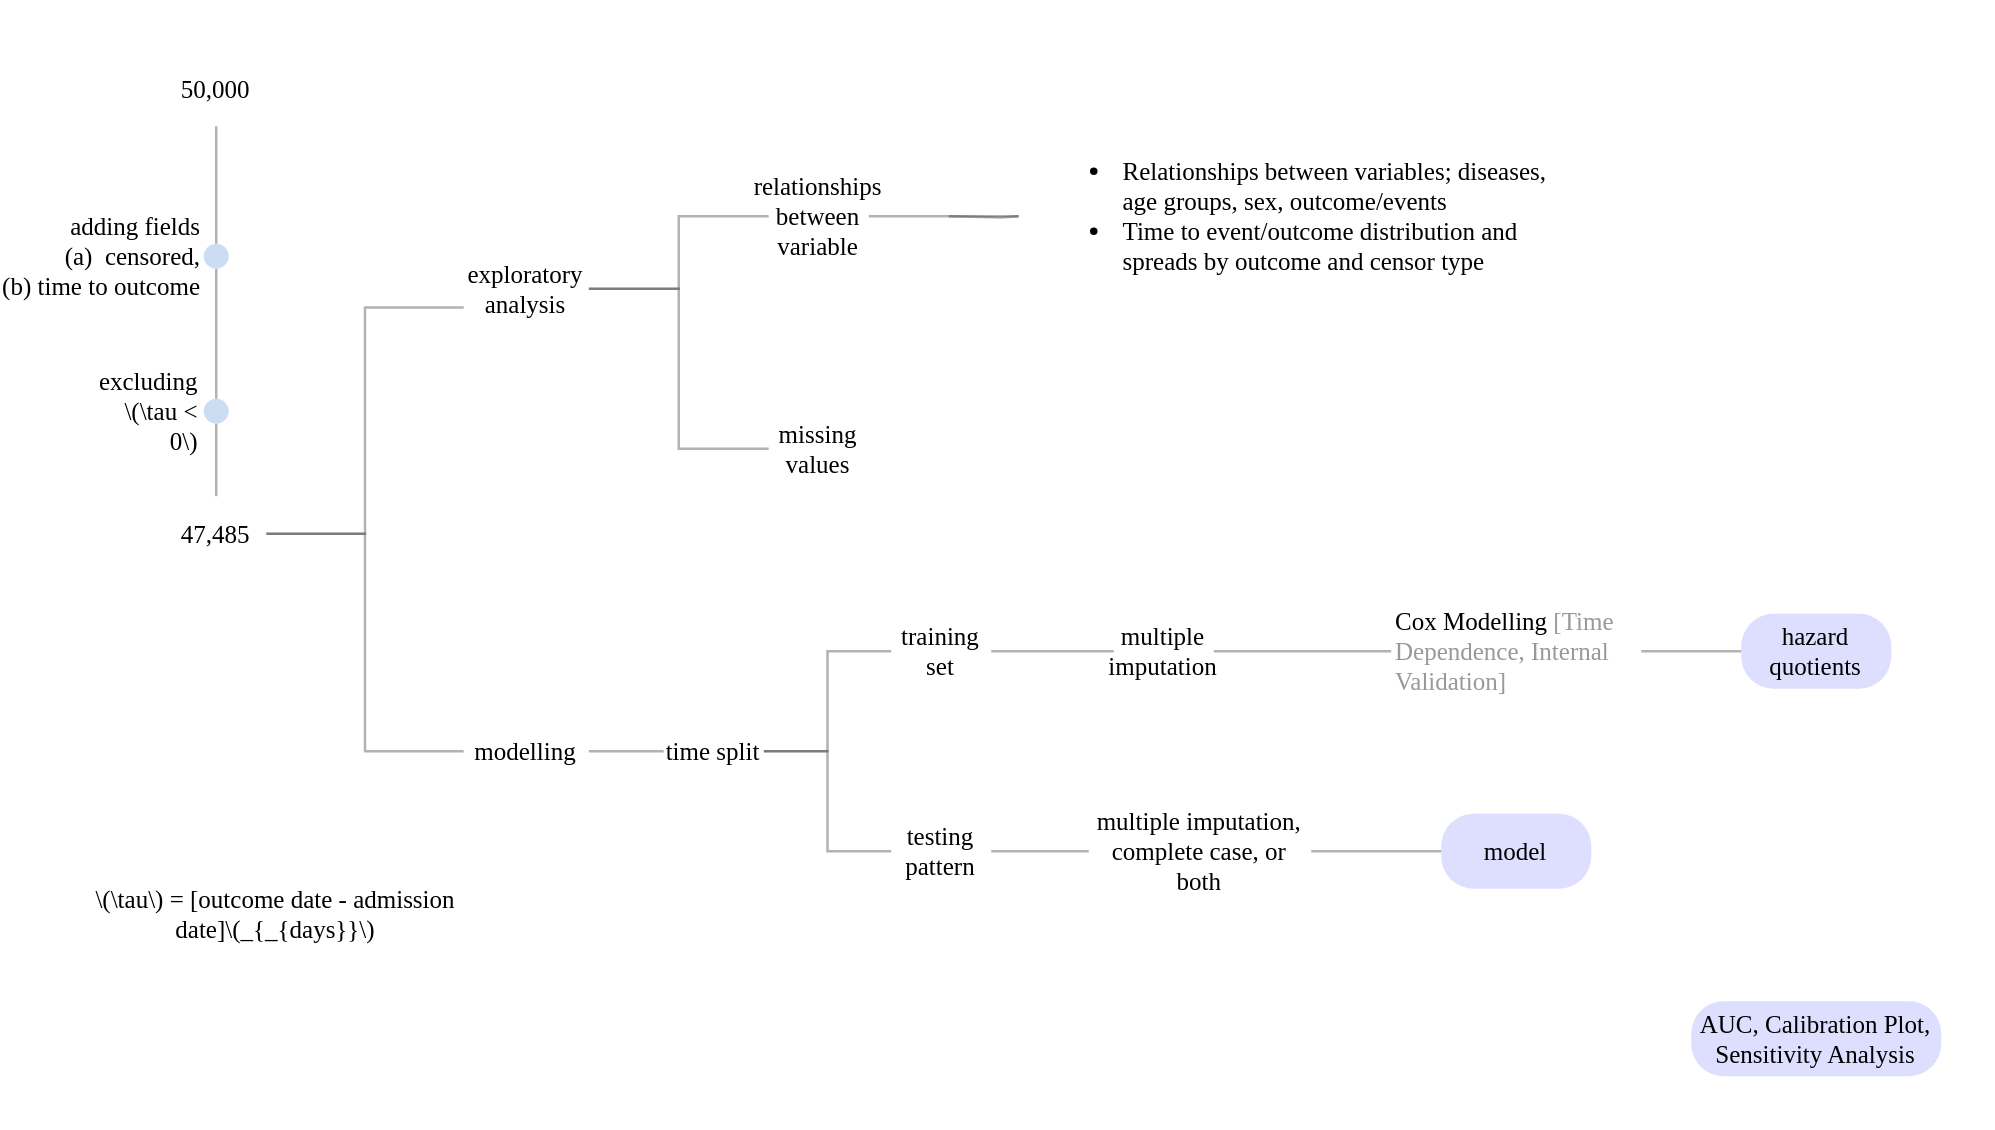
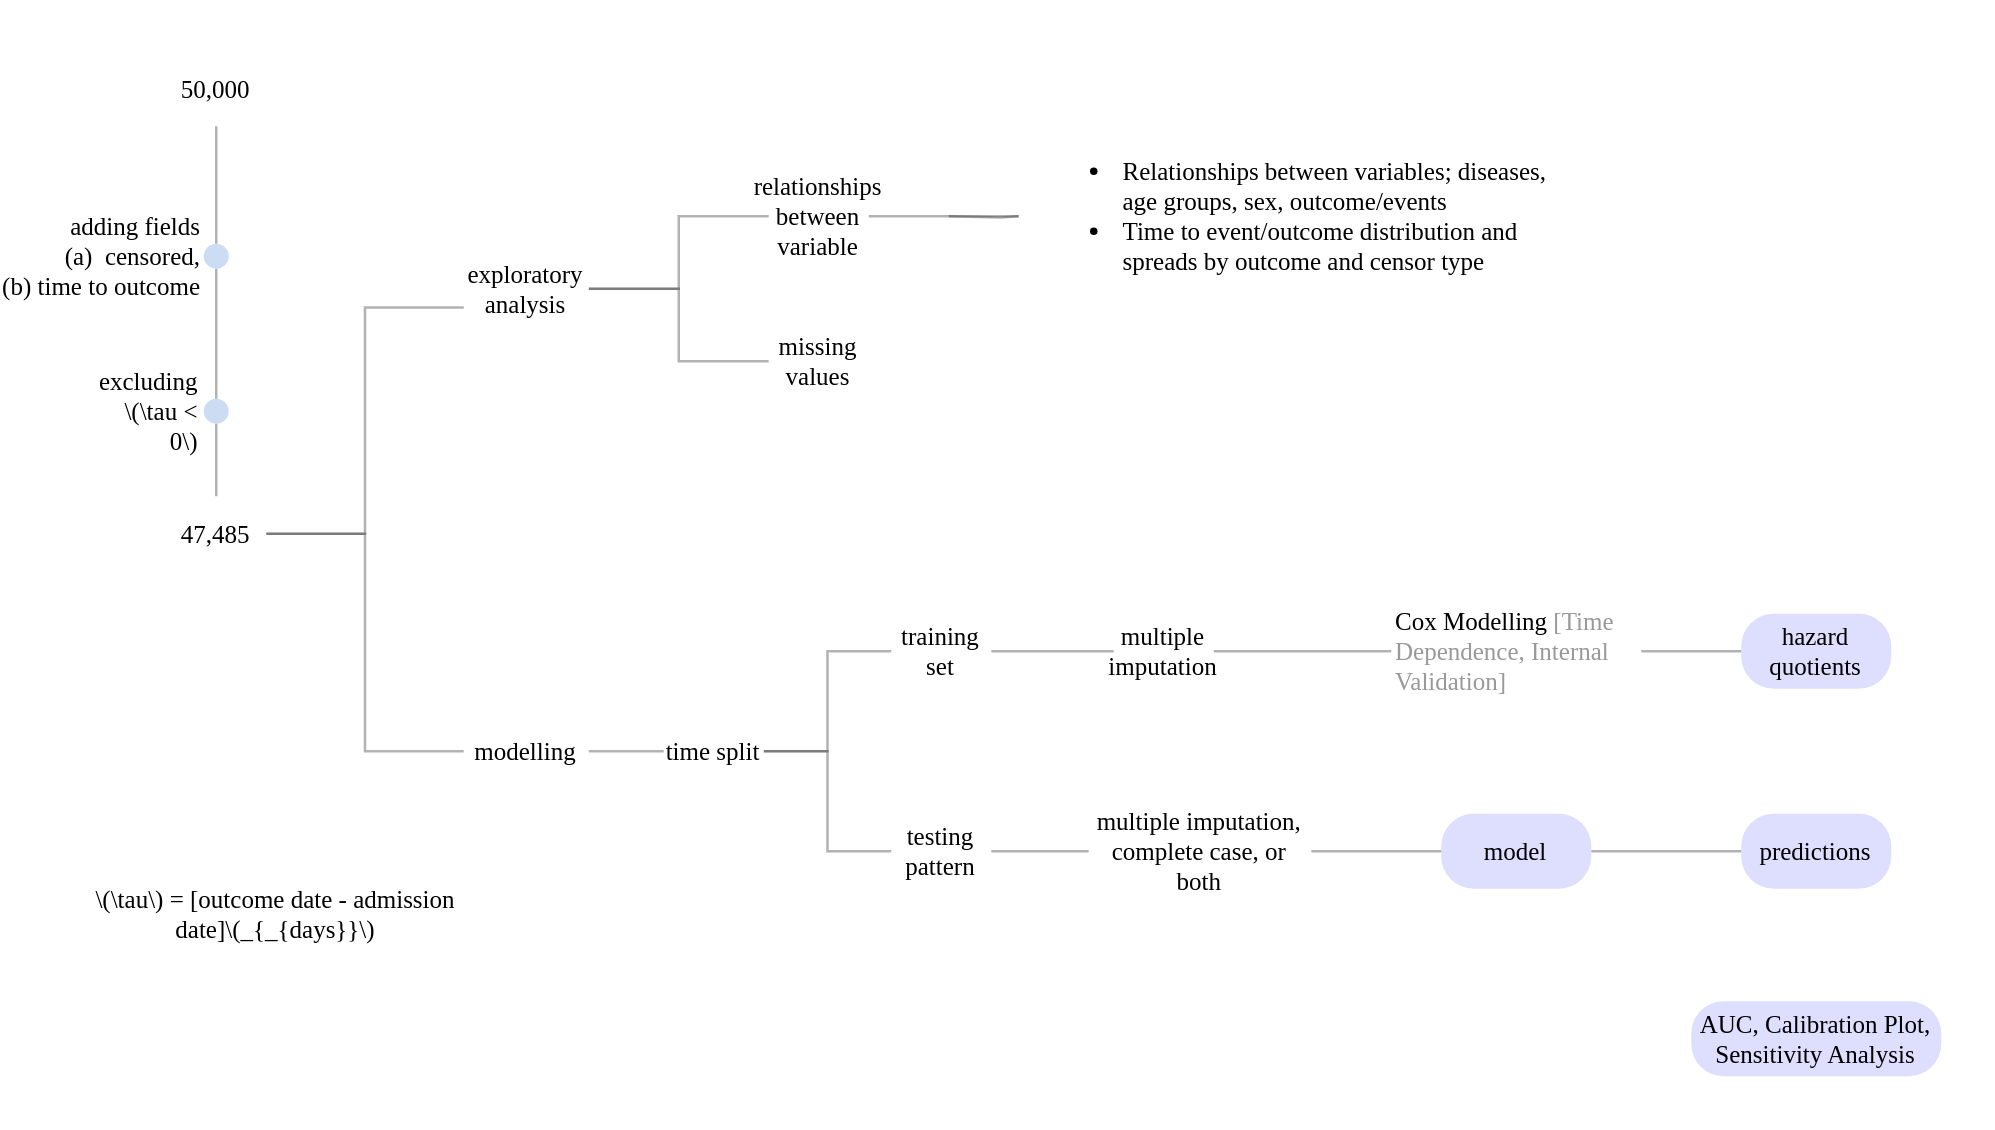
(819, 449) -> (819, 361)
none -> (1666, 851)
none -> (1816, 851)
